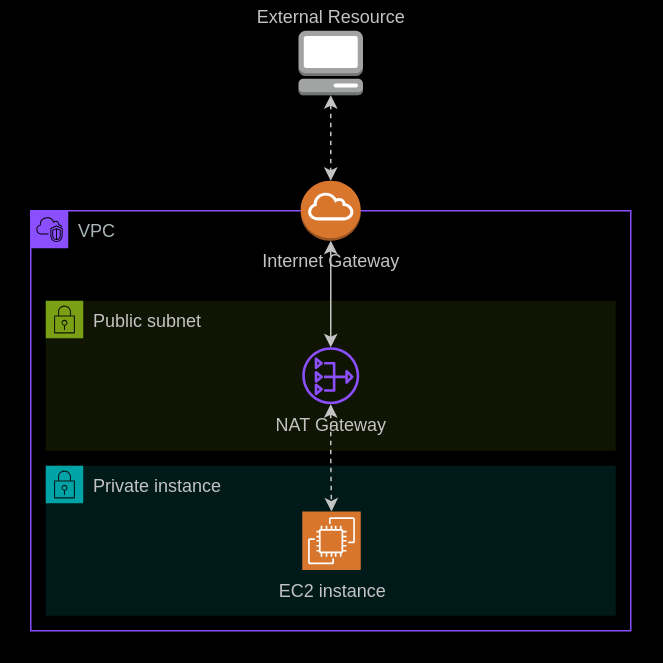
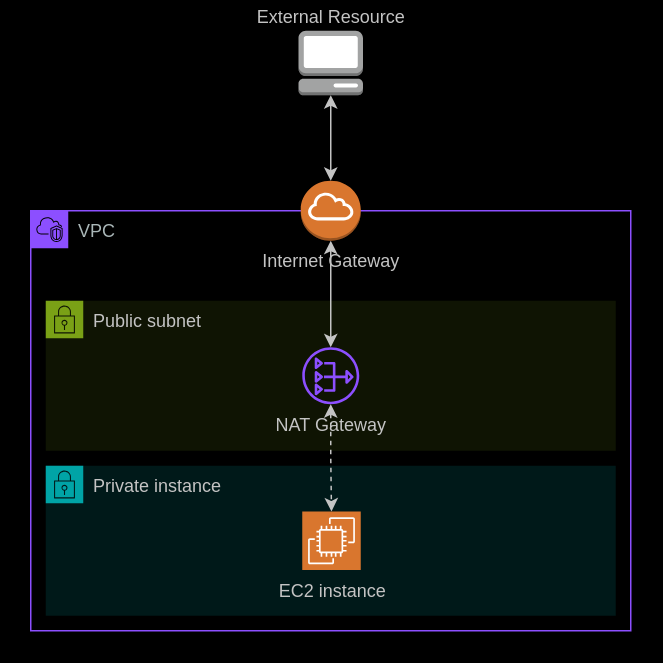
(331, 138) -> (331, 138)
